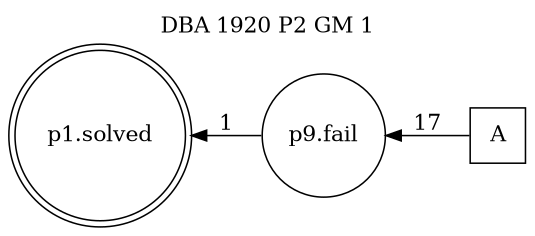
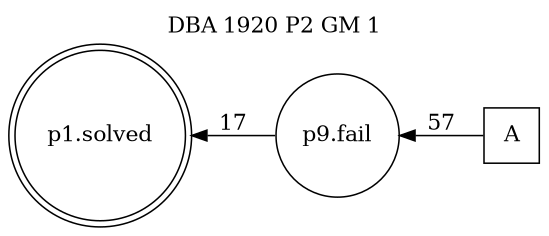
(227, 124) -> (233, 124)
(428, 124) -> (442, 124)
